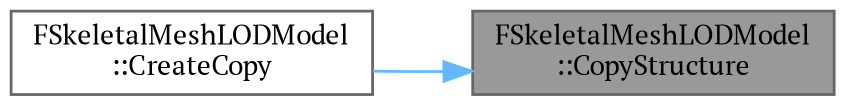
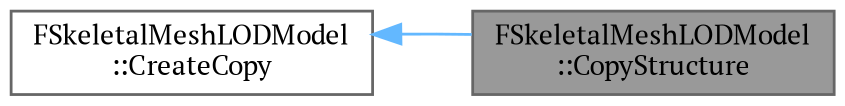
(408, 72) -> (437, 34)
